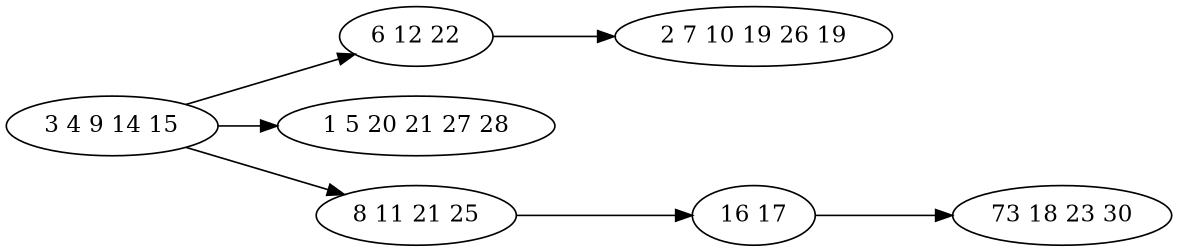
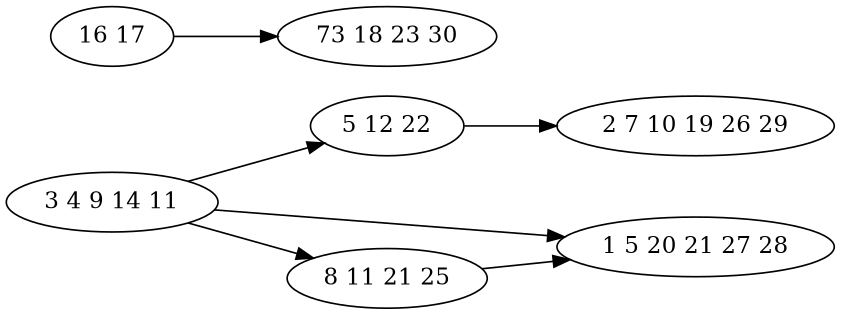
(416, 36) -> (387, 126)
(754, 36) -> (696, 126)
(112, 126) -> (112, 202)
(596, 215) -> (518, 265)
